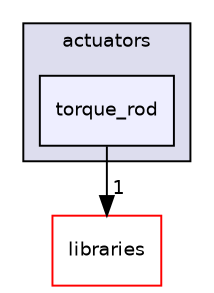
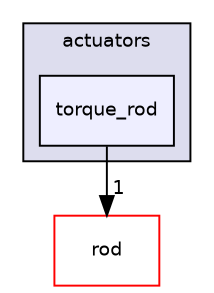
(107, 251) -> (107, 251)
